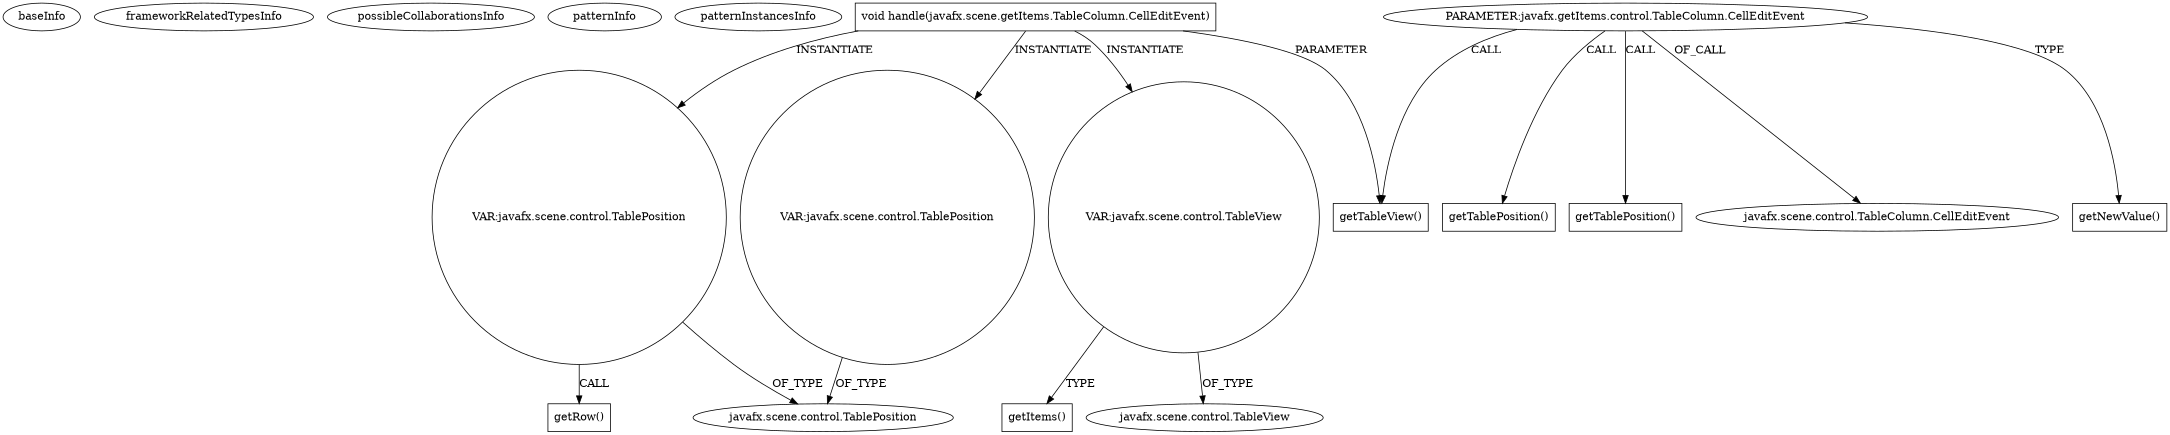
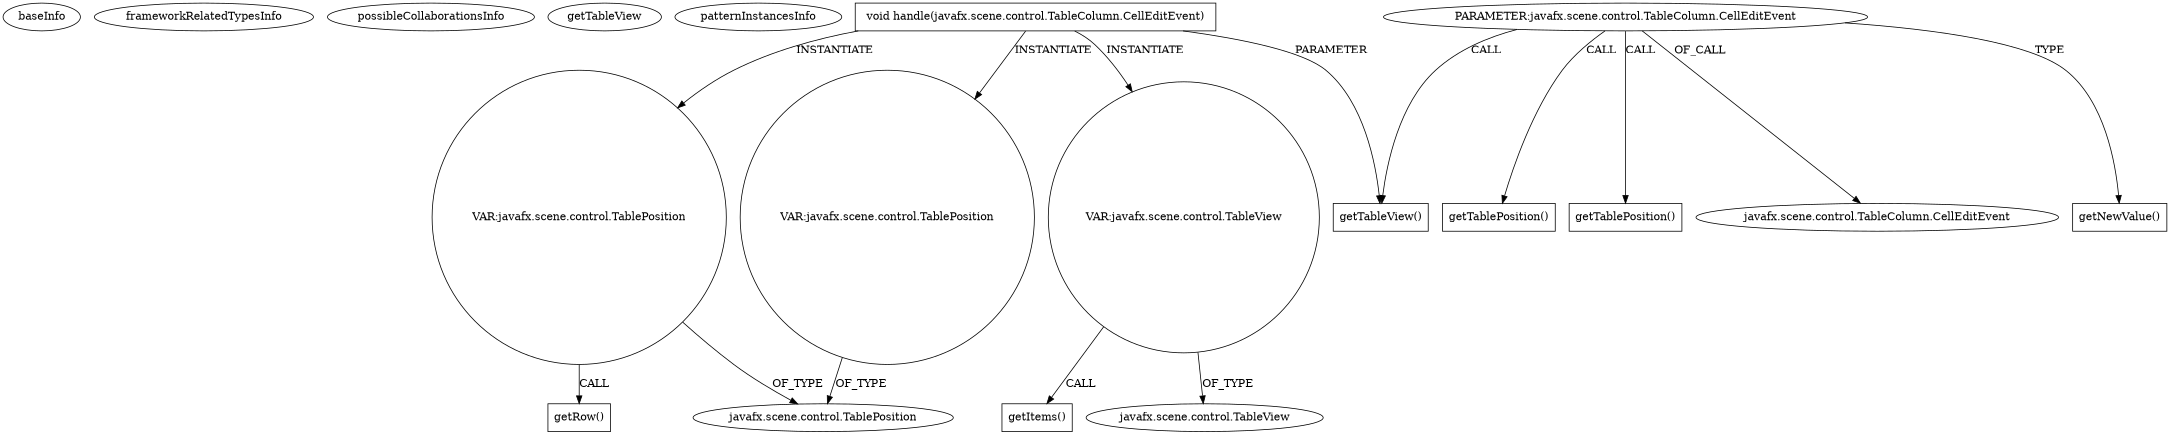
(605, 17) -> (605, 17)
(1036, 17) -> (1036, 17)
(1626, 17) -> (1626, 17)
(1081, 384) -> (1081, 384)
